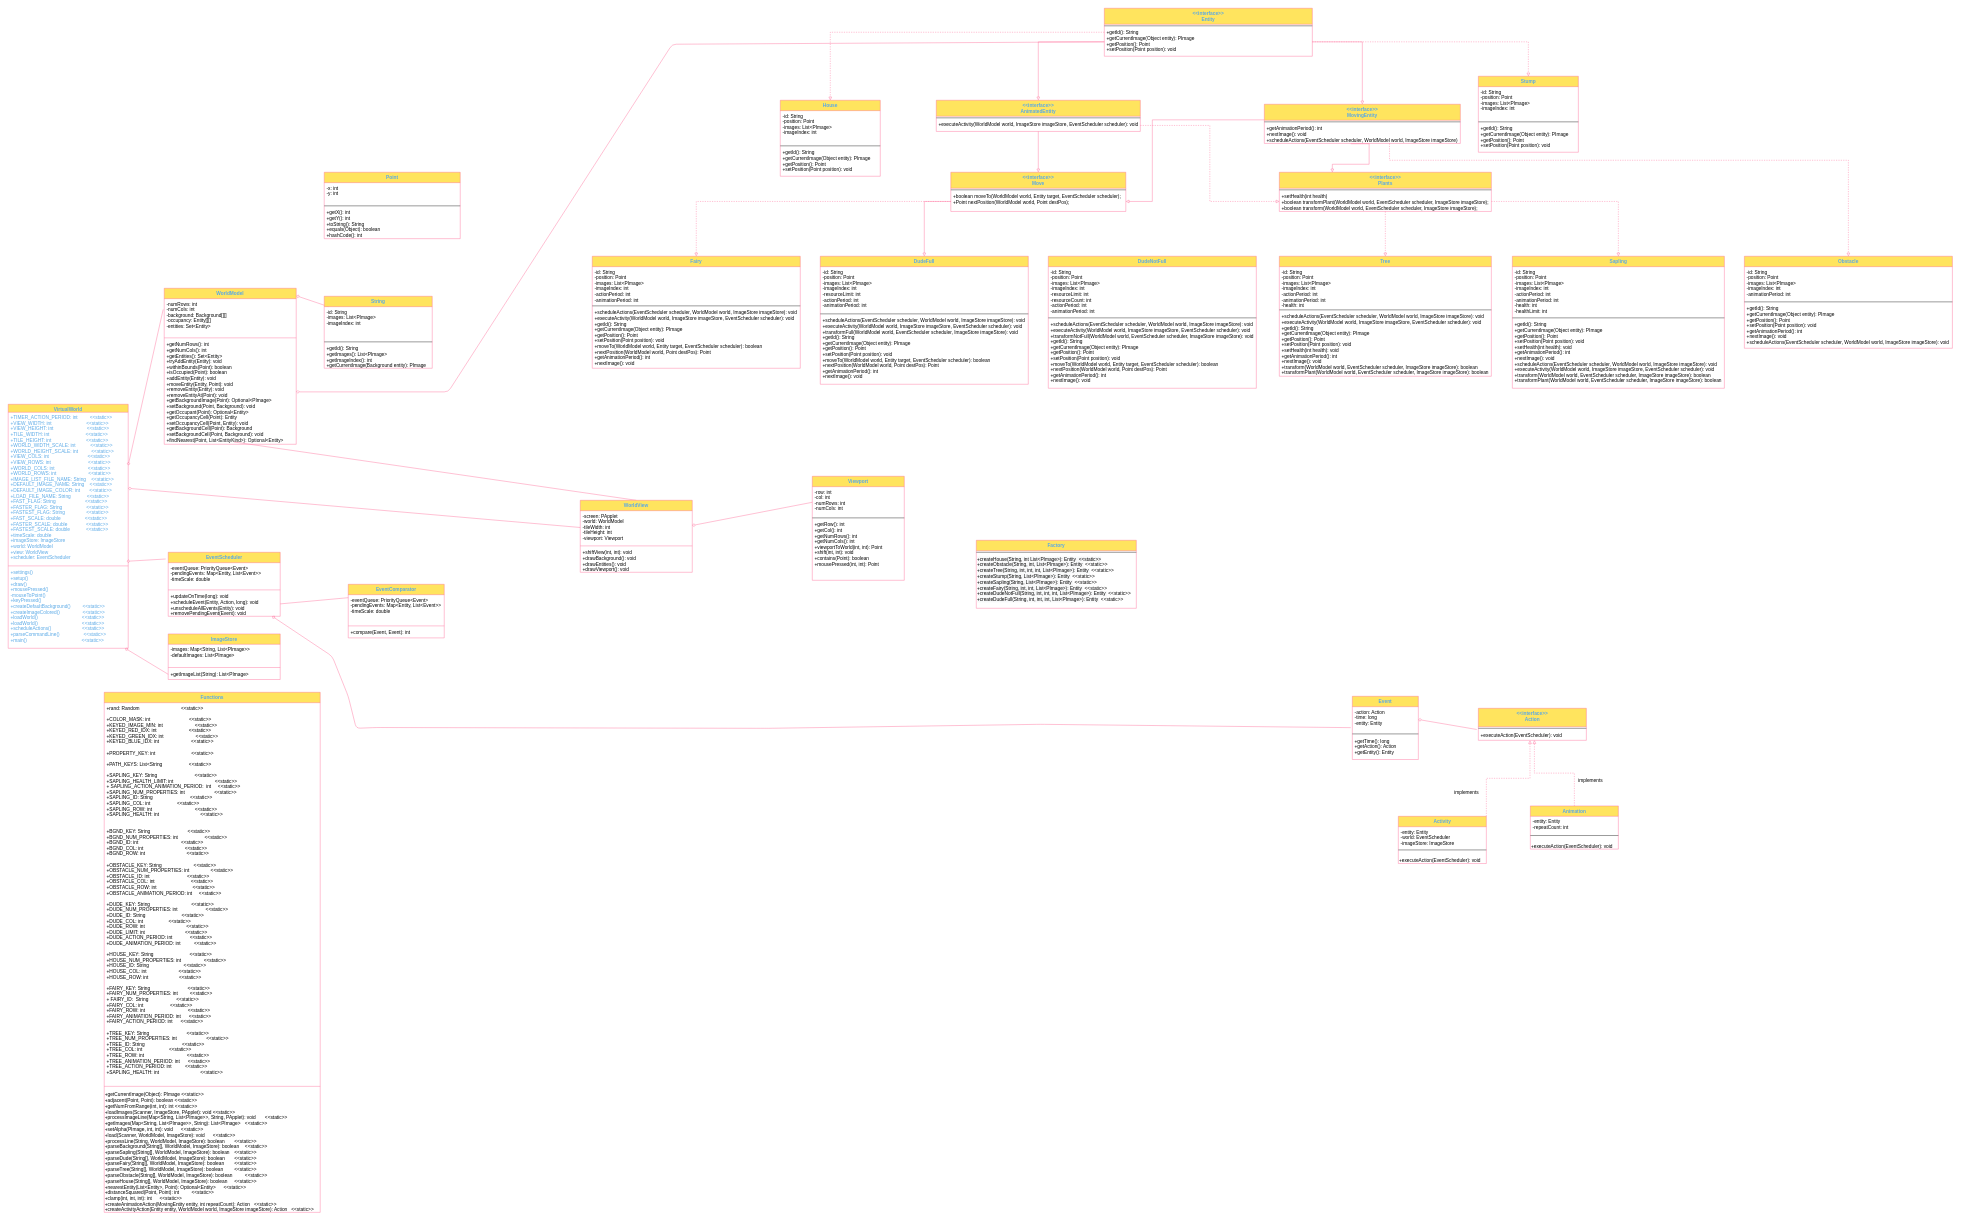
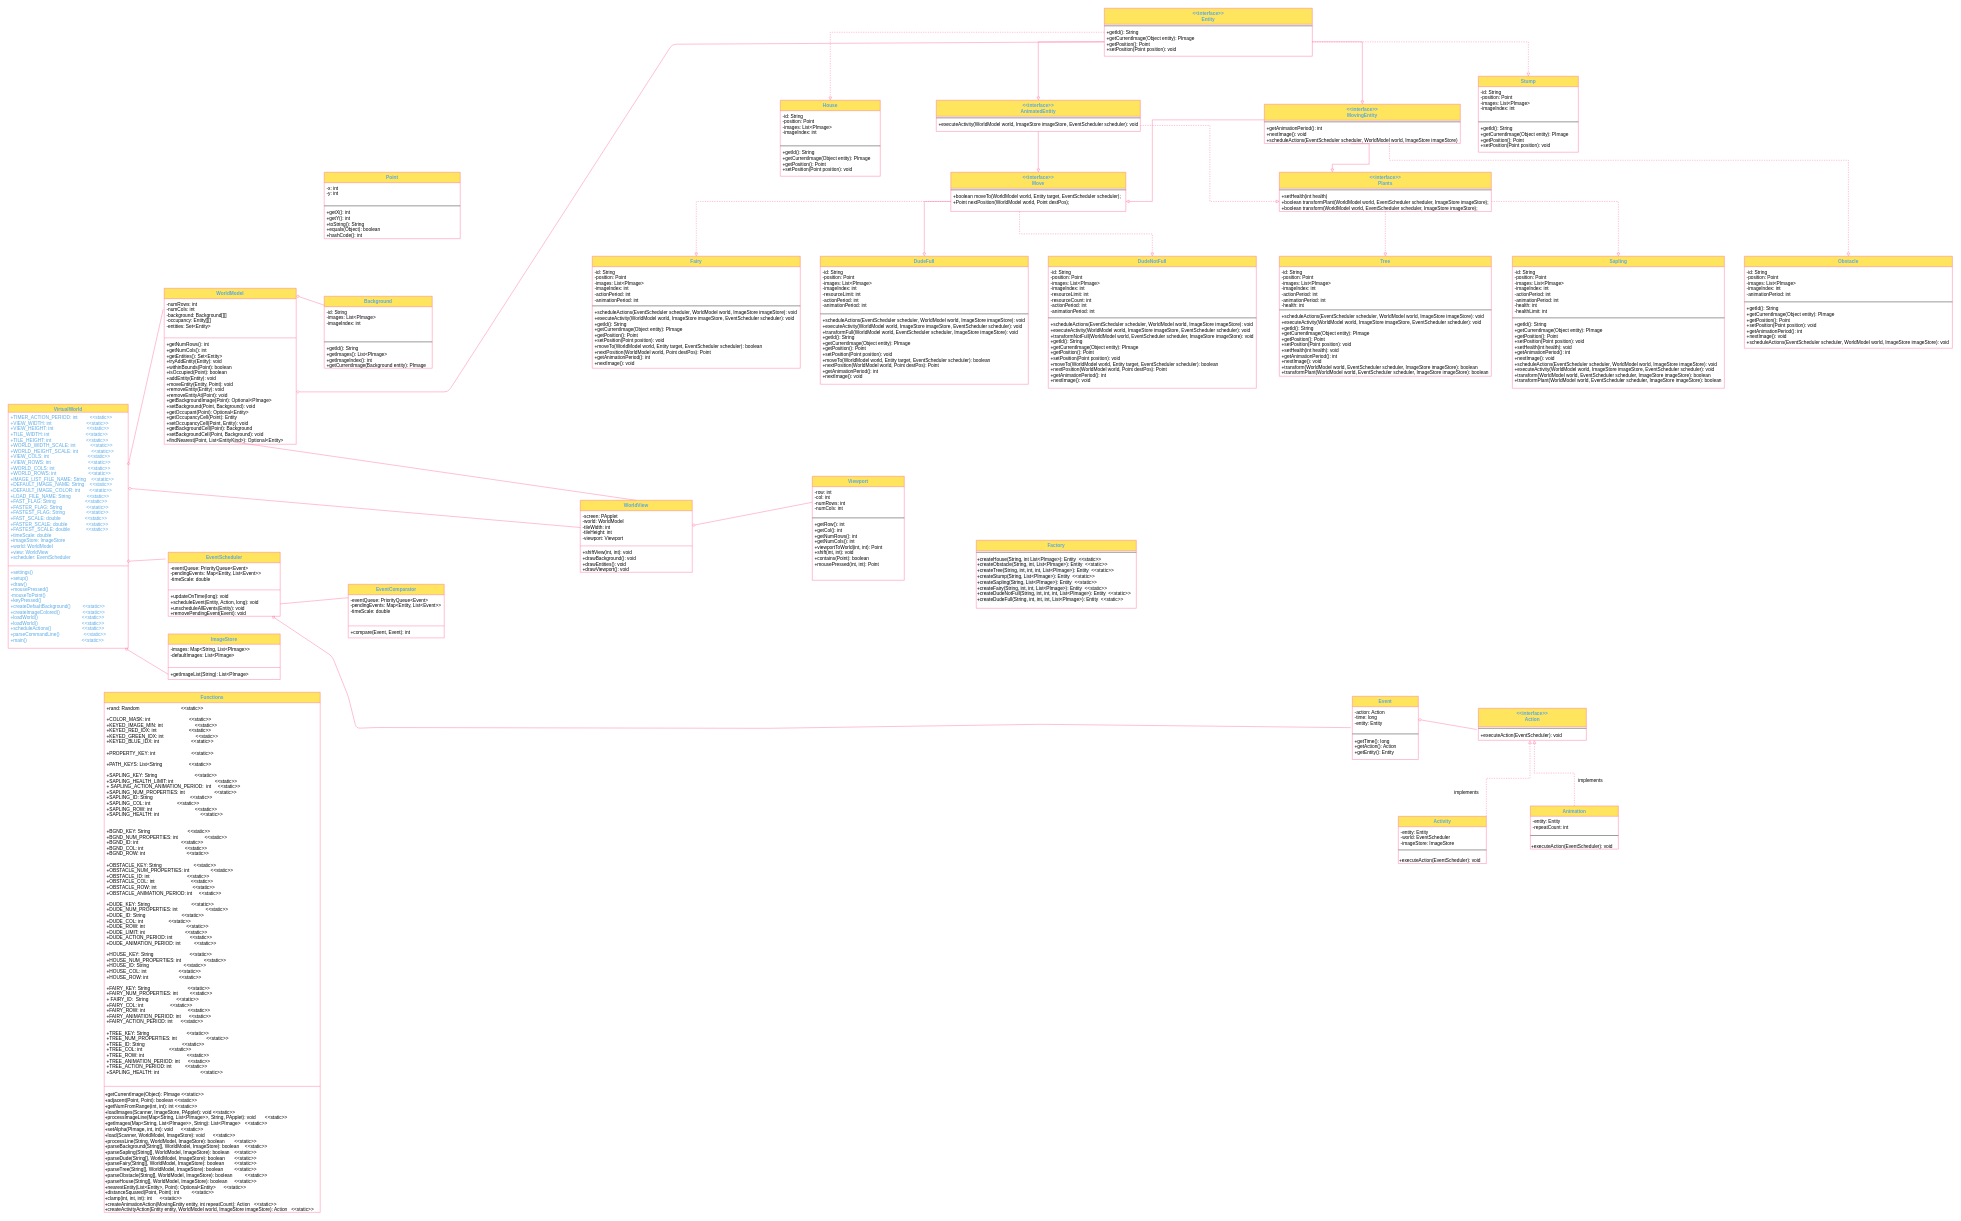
none -> (1085, 234)
(378, 302) -> (378, 302)
